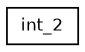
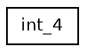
(43, 26) -> (43, 26)
